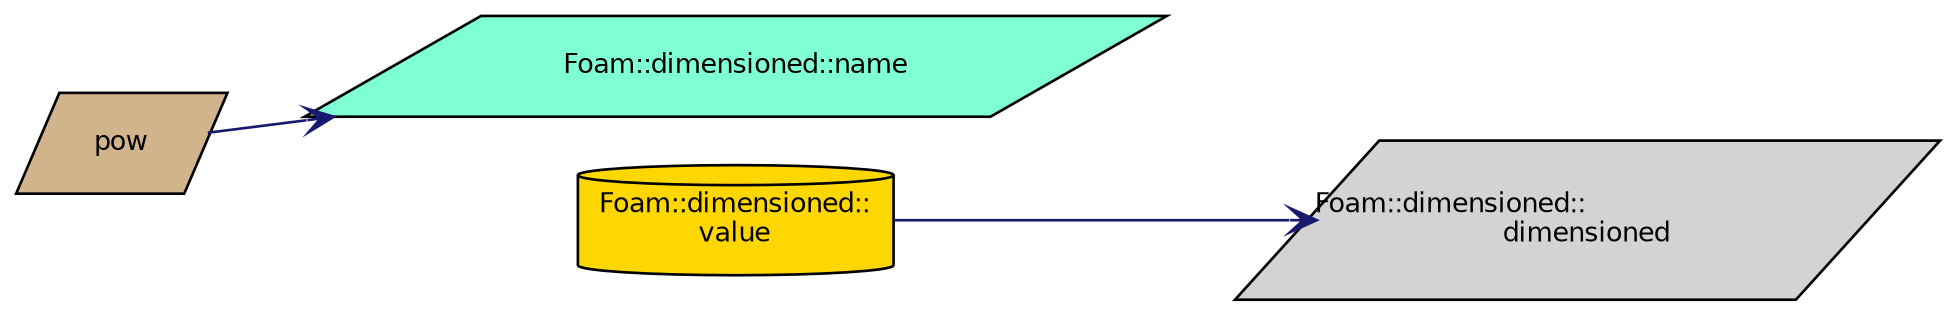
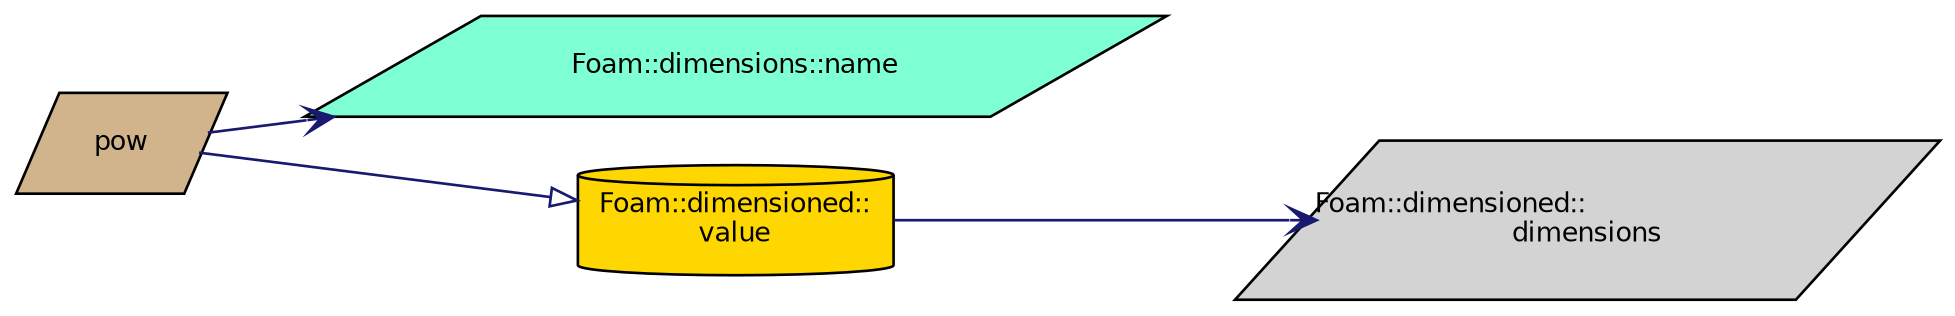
(736, 66) -> (736, 66)
none -> (375, 175)
(1588, 220) -> (1588, 220)
